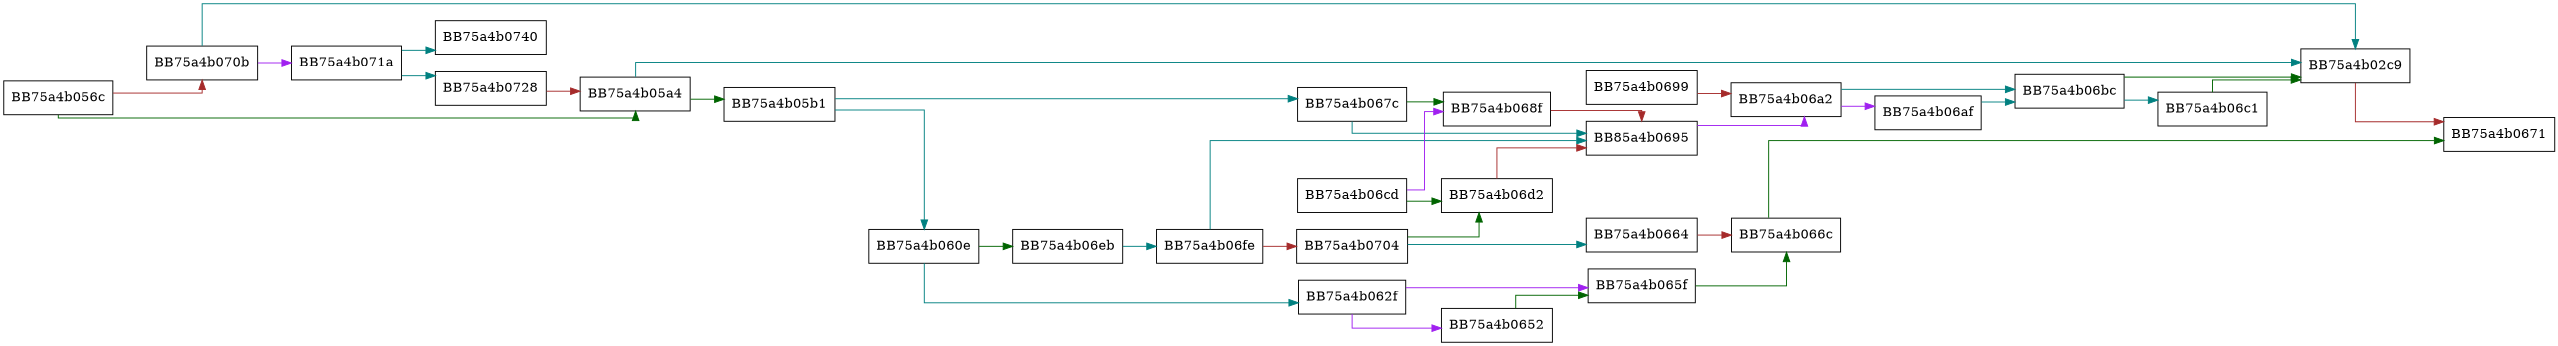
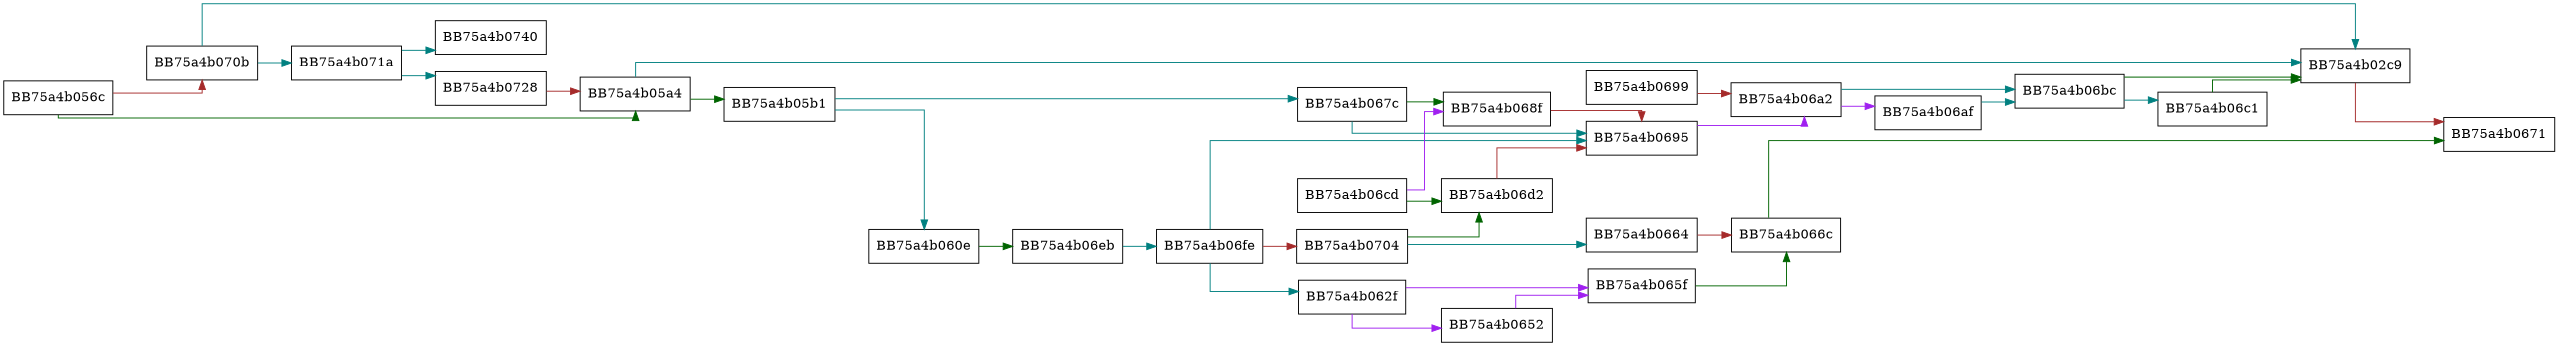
(270, 63) -> (270, 63)
(1642, 138) -> (1642, 138)
(1541, 295) -> (1541, 295)
(1087, 303) -> (1236, 291)
